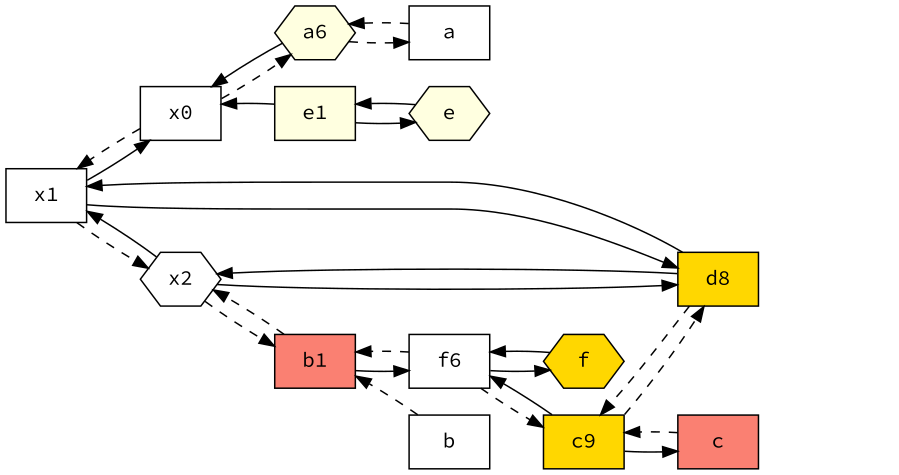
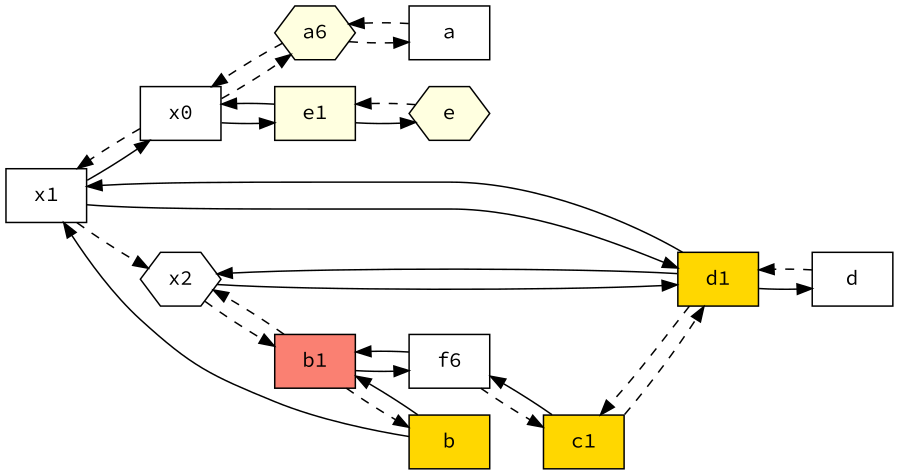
(253, 60) -> (253, 60)
(393, 104) -> (393, 104)
none -> (241, 123)
(129, 237) -> (216, 376)
(718, 279) -> (718, 279)
none -> (853, 279)
(390, 351) -> (390, 351)
(584, 361) -> none
(394, 399) -> (394, 399)
none -> (371, 404)
(449, 442) -> (449, 442)
(584, 442) -> (584, 442)
(718, 442) -> none
